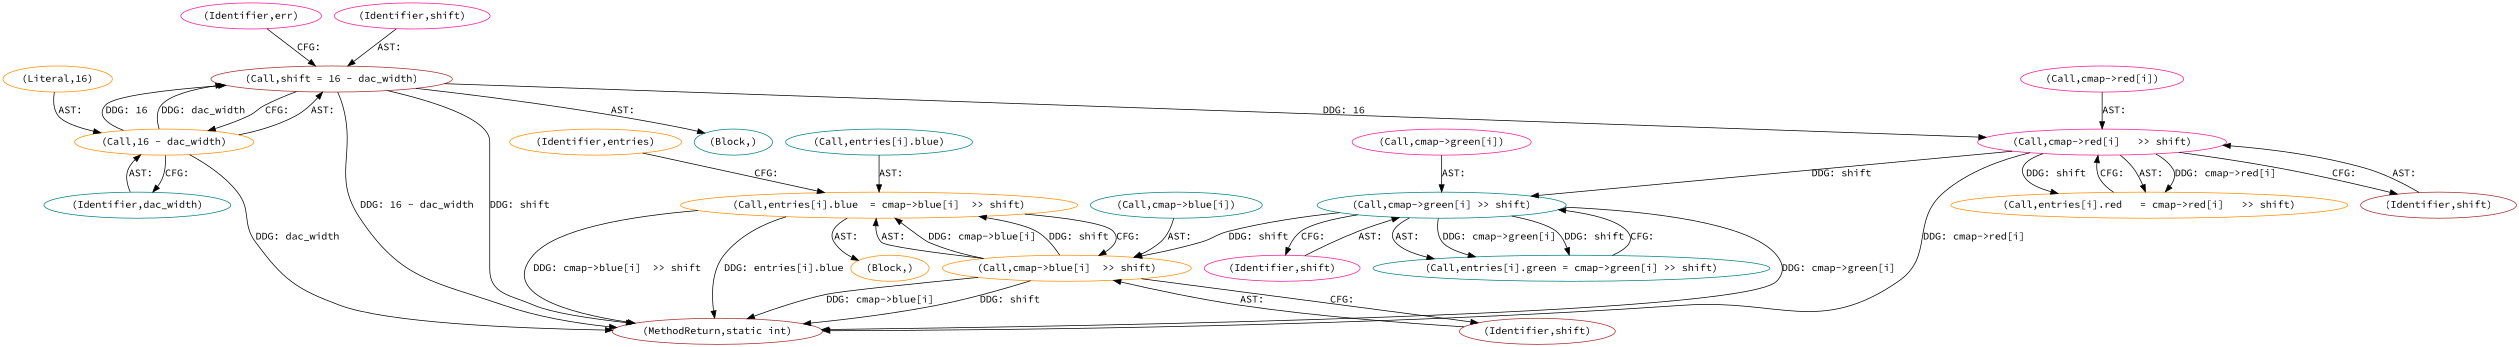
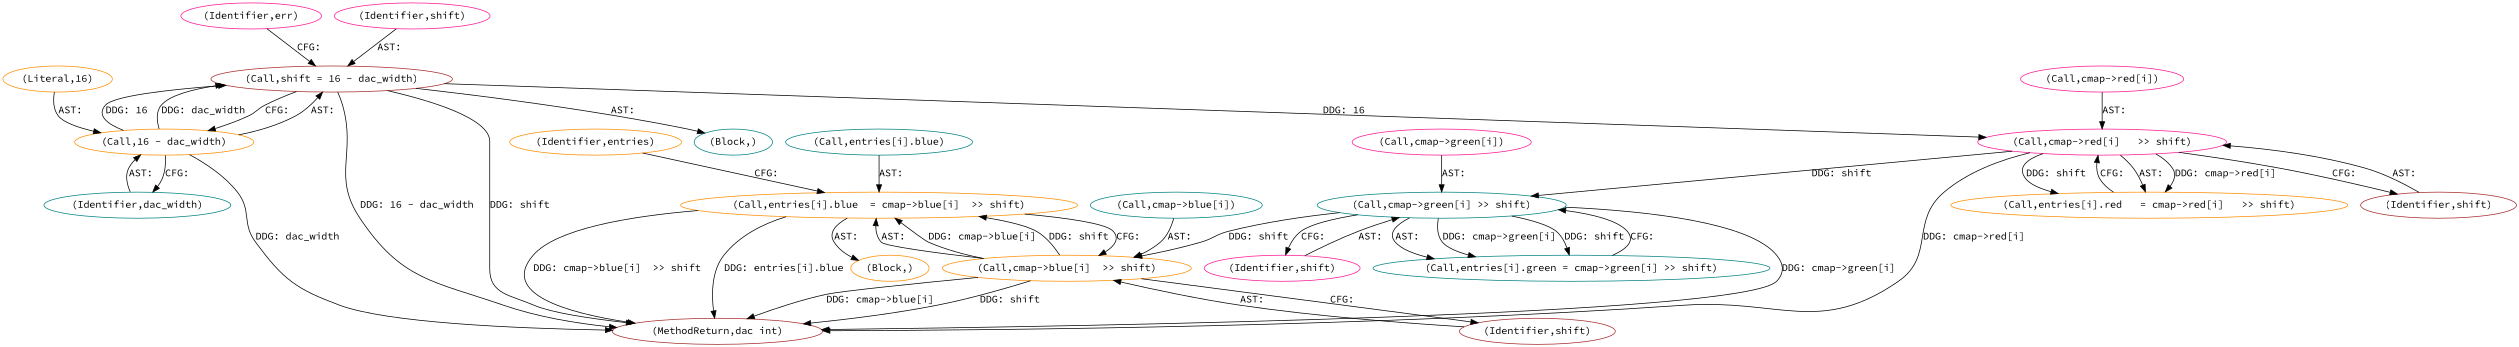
(717, 331) -> (717, 331)
